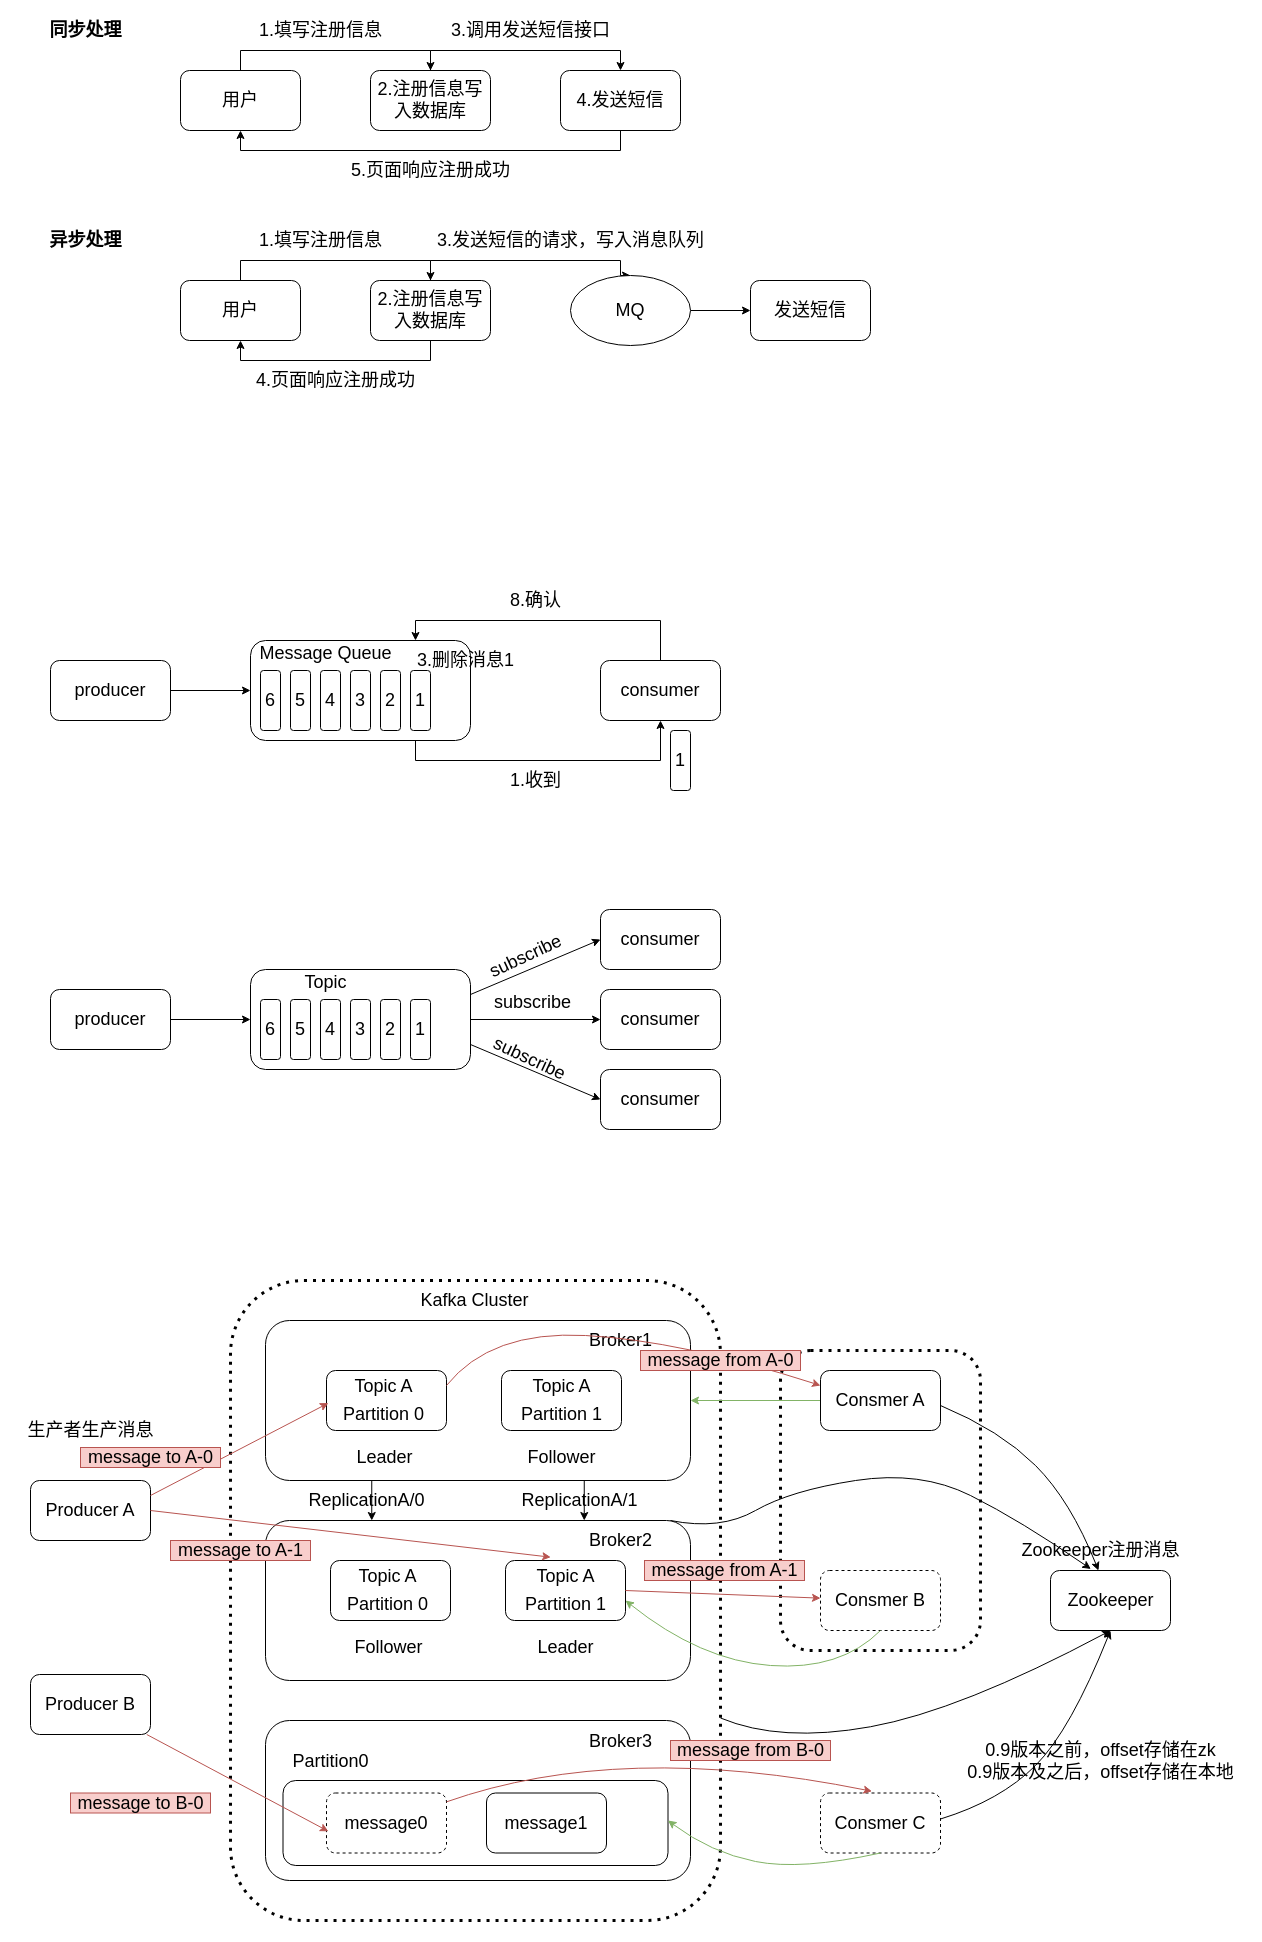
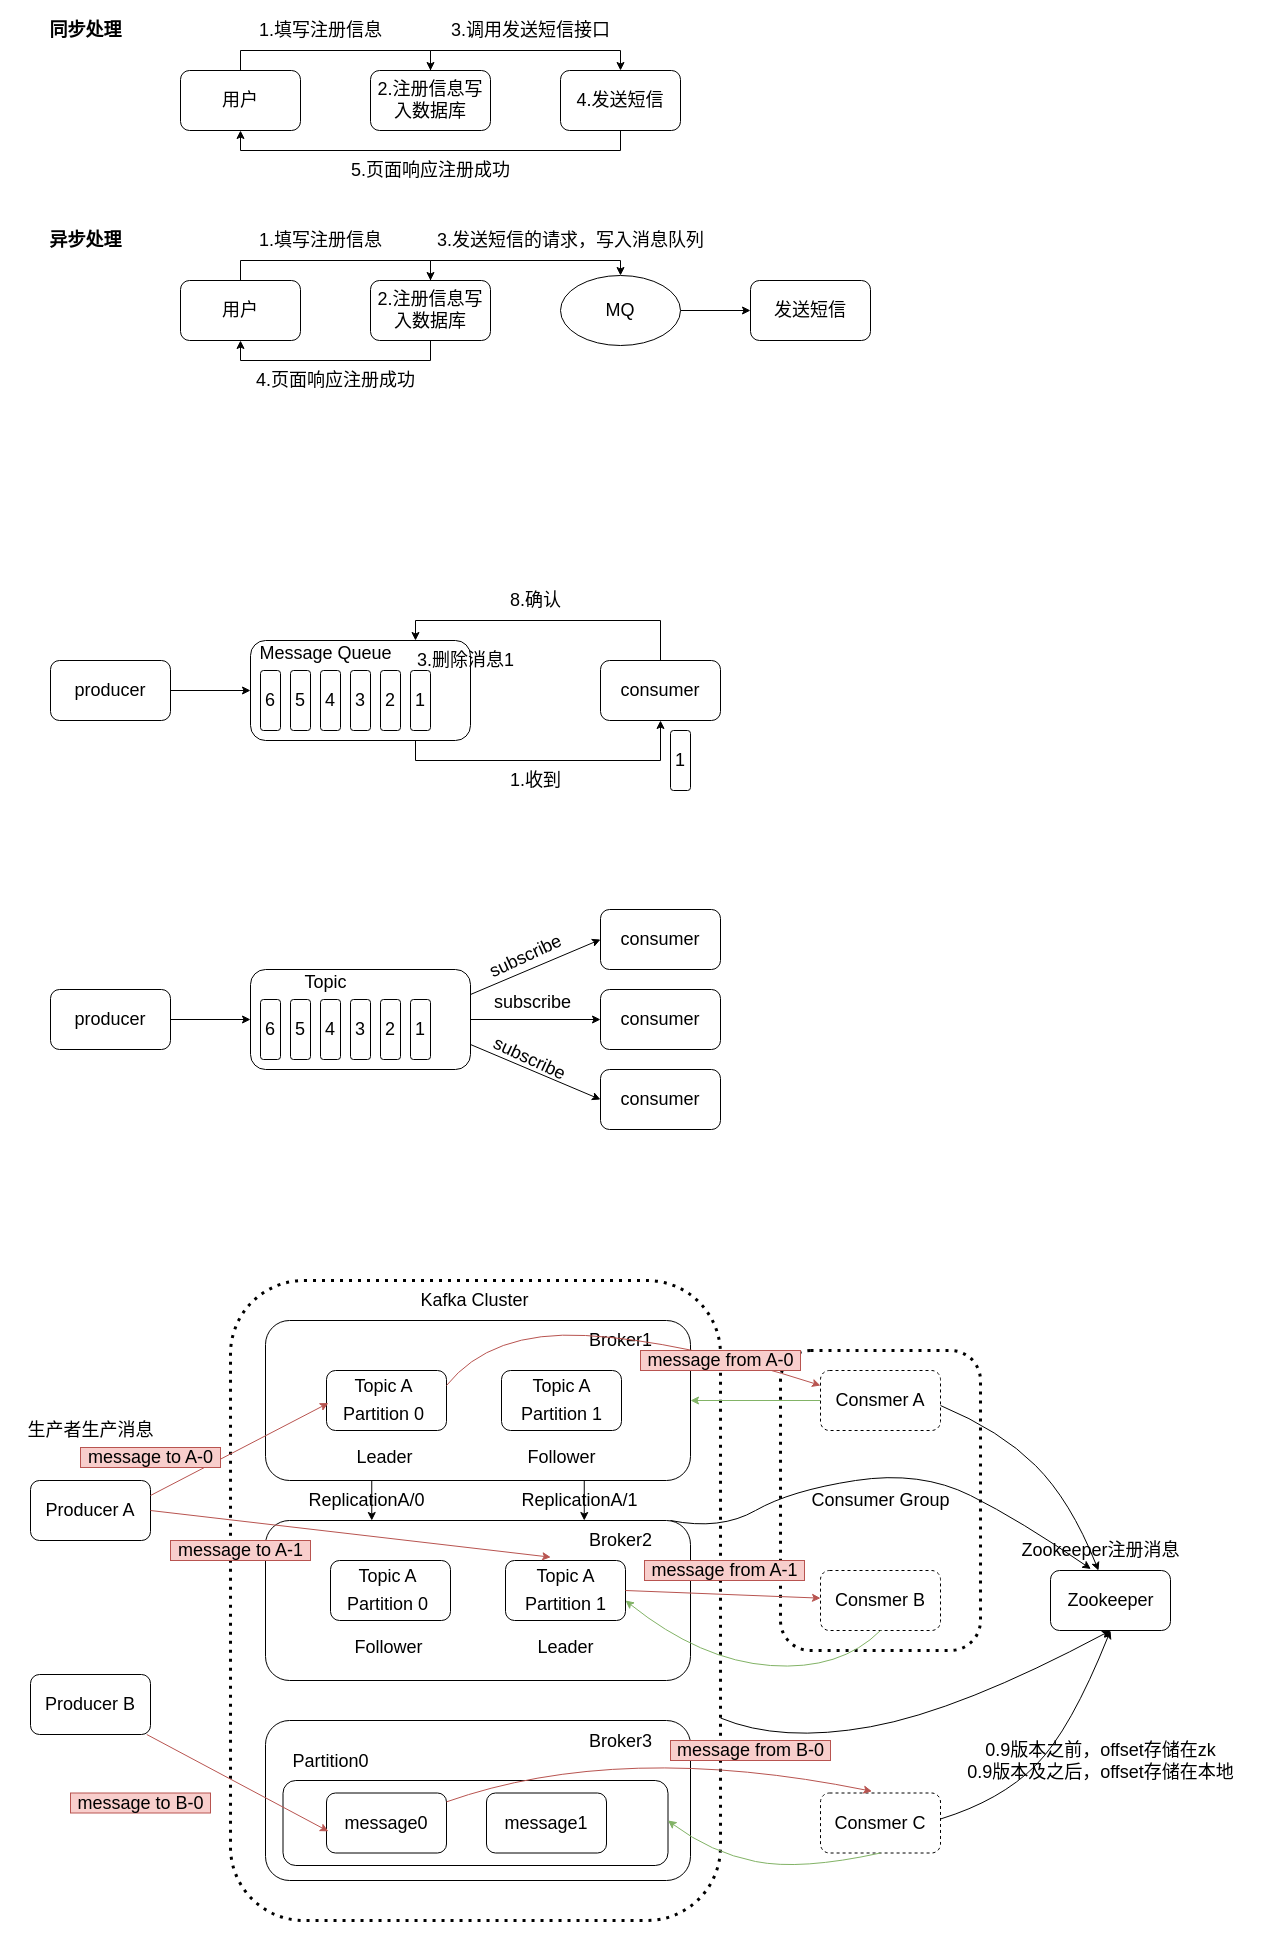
(631, 311) -> (621, 311)
(881, 1401) -> (881, 1401)
none -> (881, 1501)
(387, 1823) -> (387, 1823)
